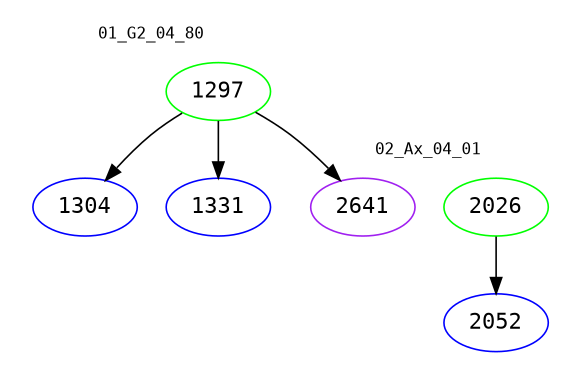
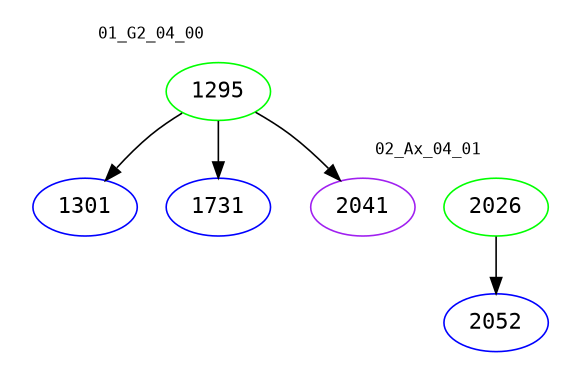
(152, 35) -> (152, 35)
(218, 92) -> (218, 92)
(85, 207) -> (85, 207)
(218, 207) -> (218, 207)
(363, 207) -> (363, 207)
